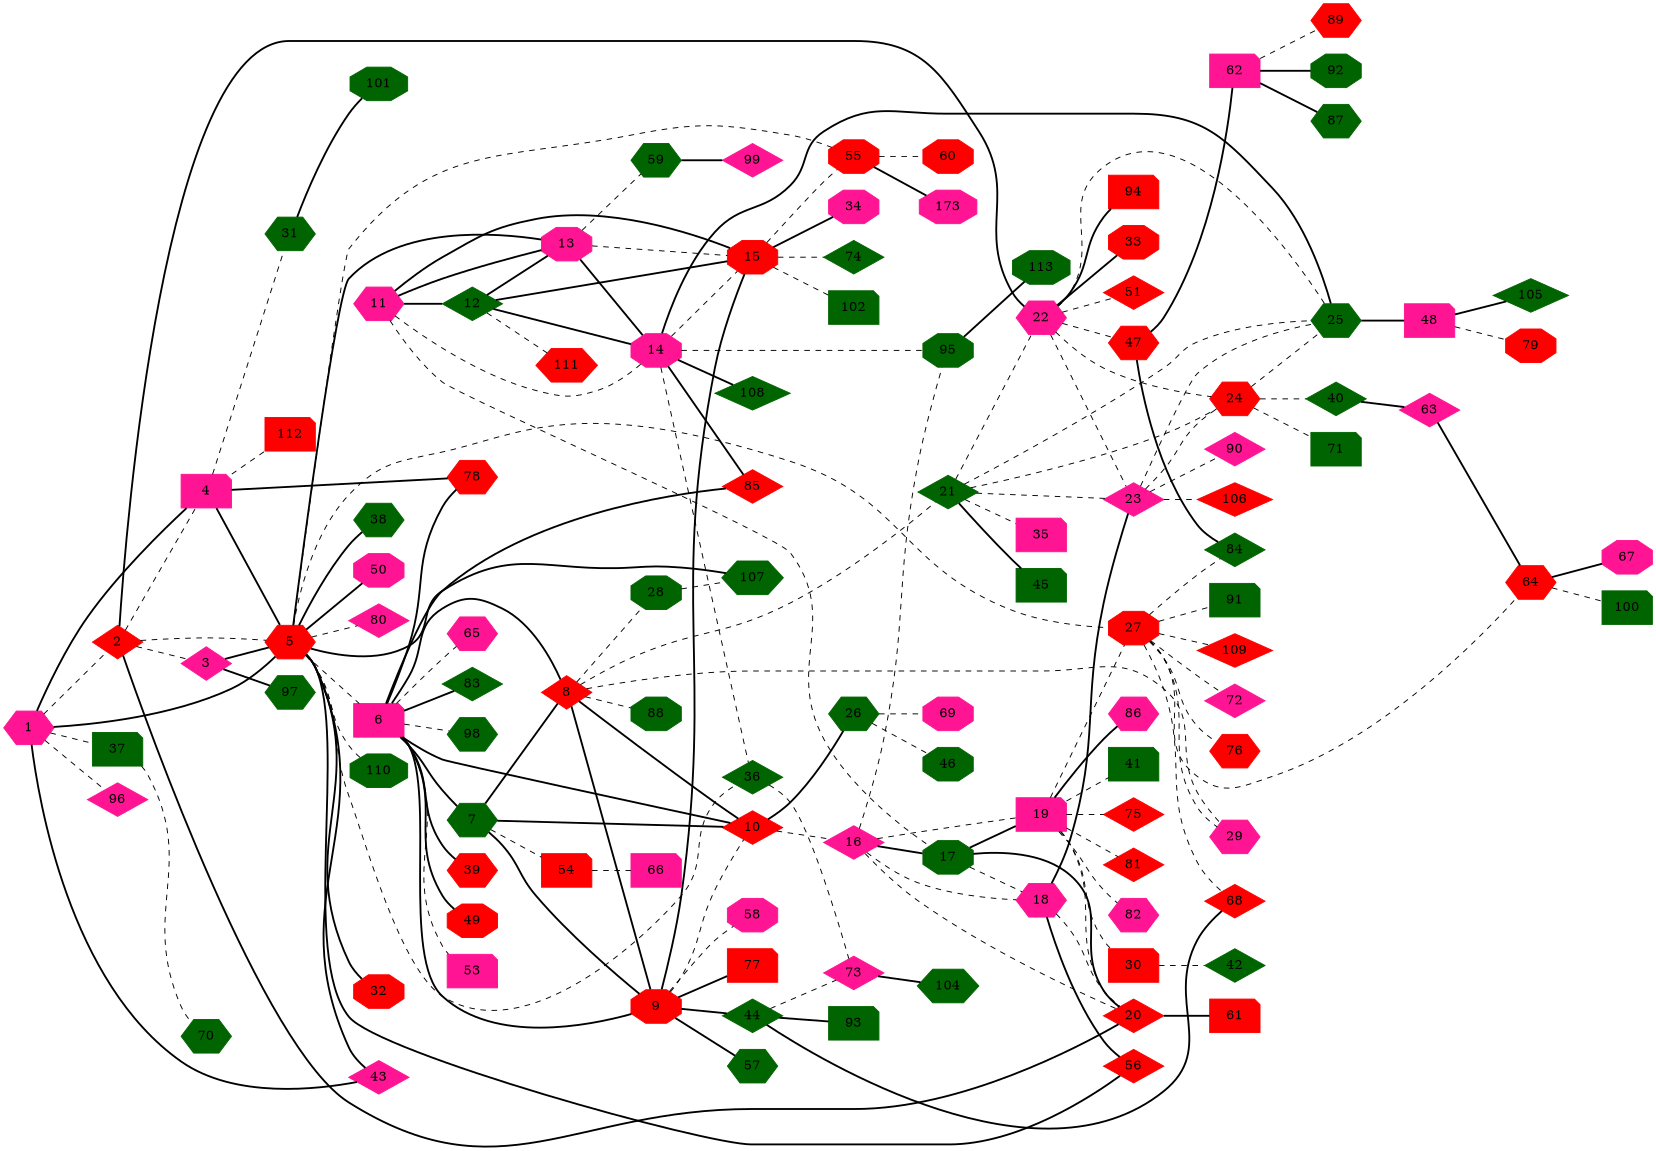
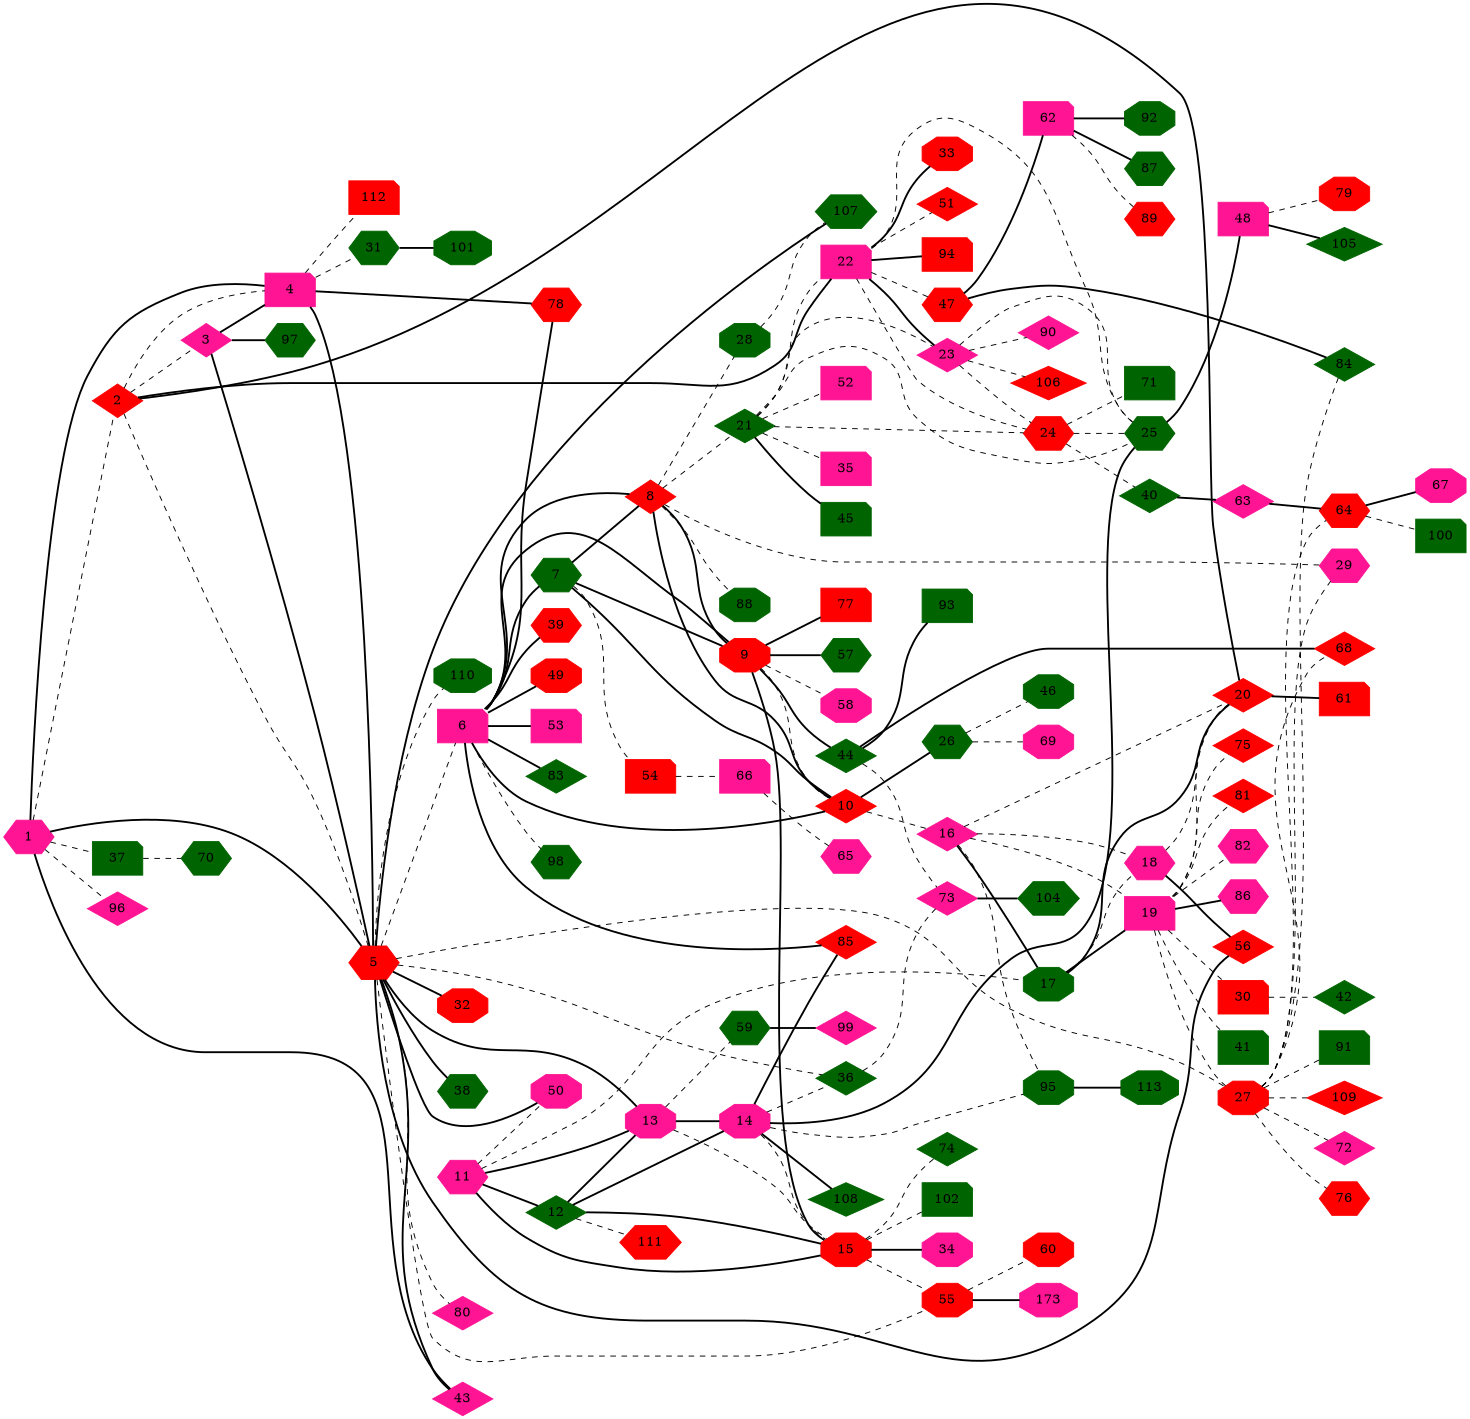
(1041, 318) -> (846, 262)
none -> (242, 319)
none -> (846, 383)
(514, 384) -> (509, 1134)
(1087, 407) -> (902, 312)
(426, 674) -> (799, 824)
(1091, 699) -> none
(427, 902) -> (509, 726)
